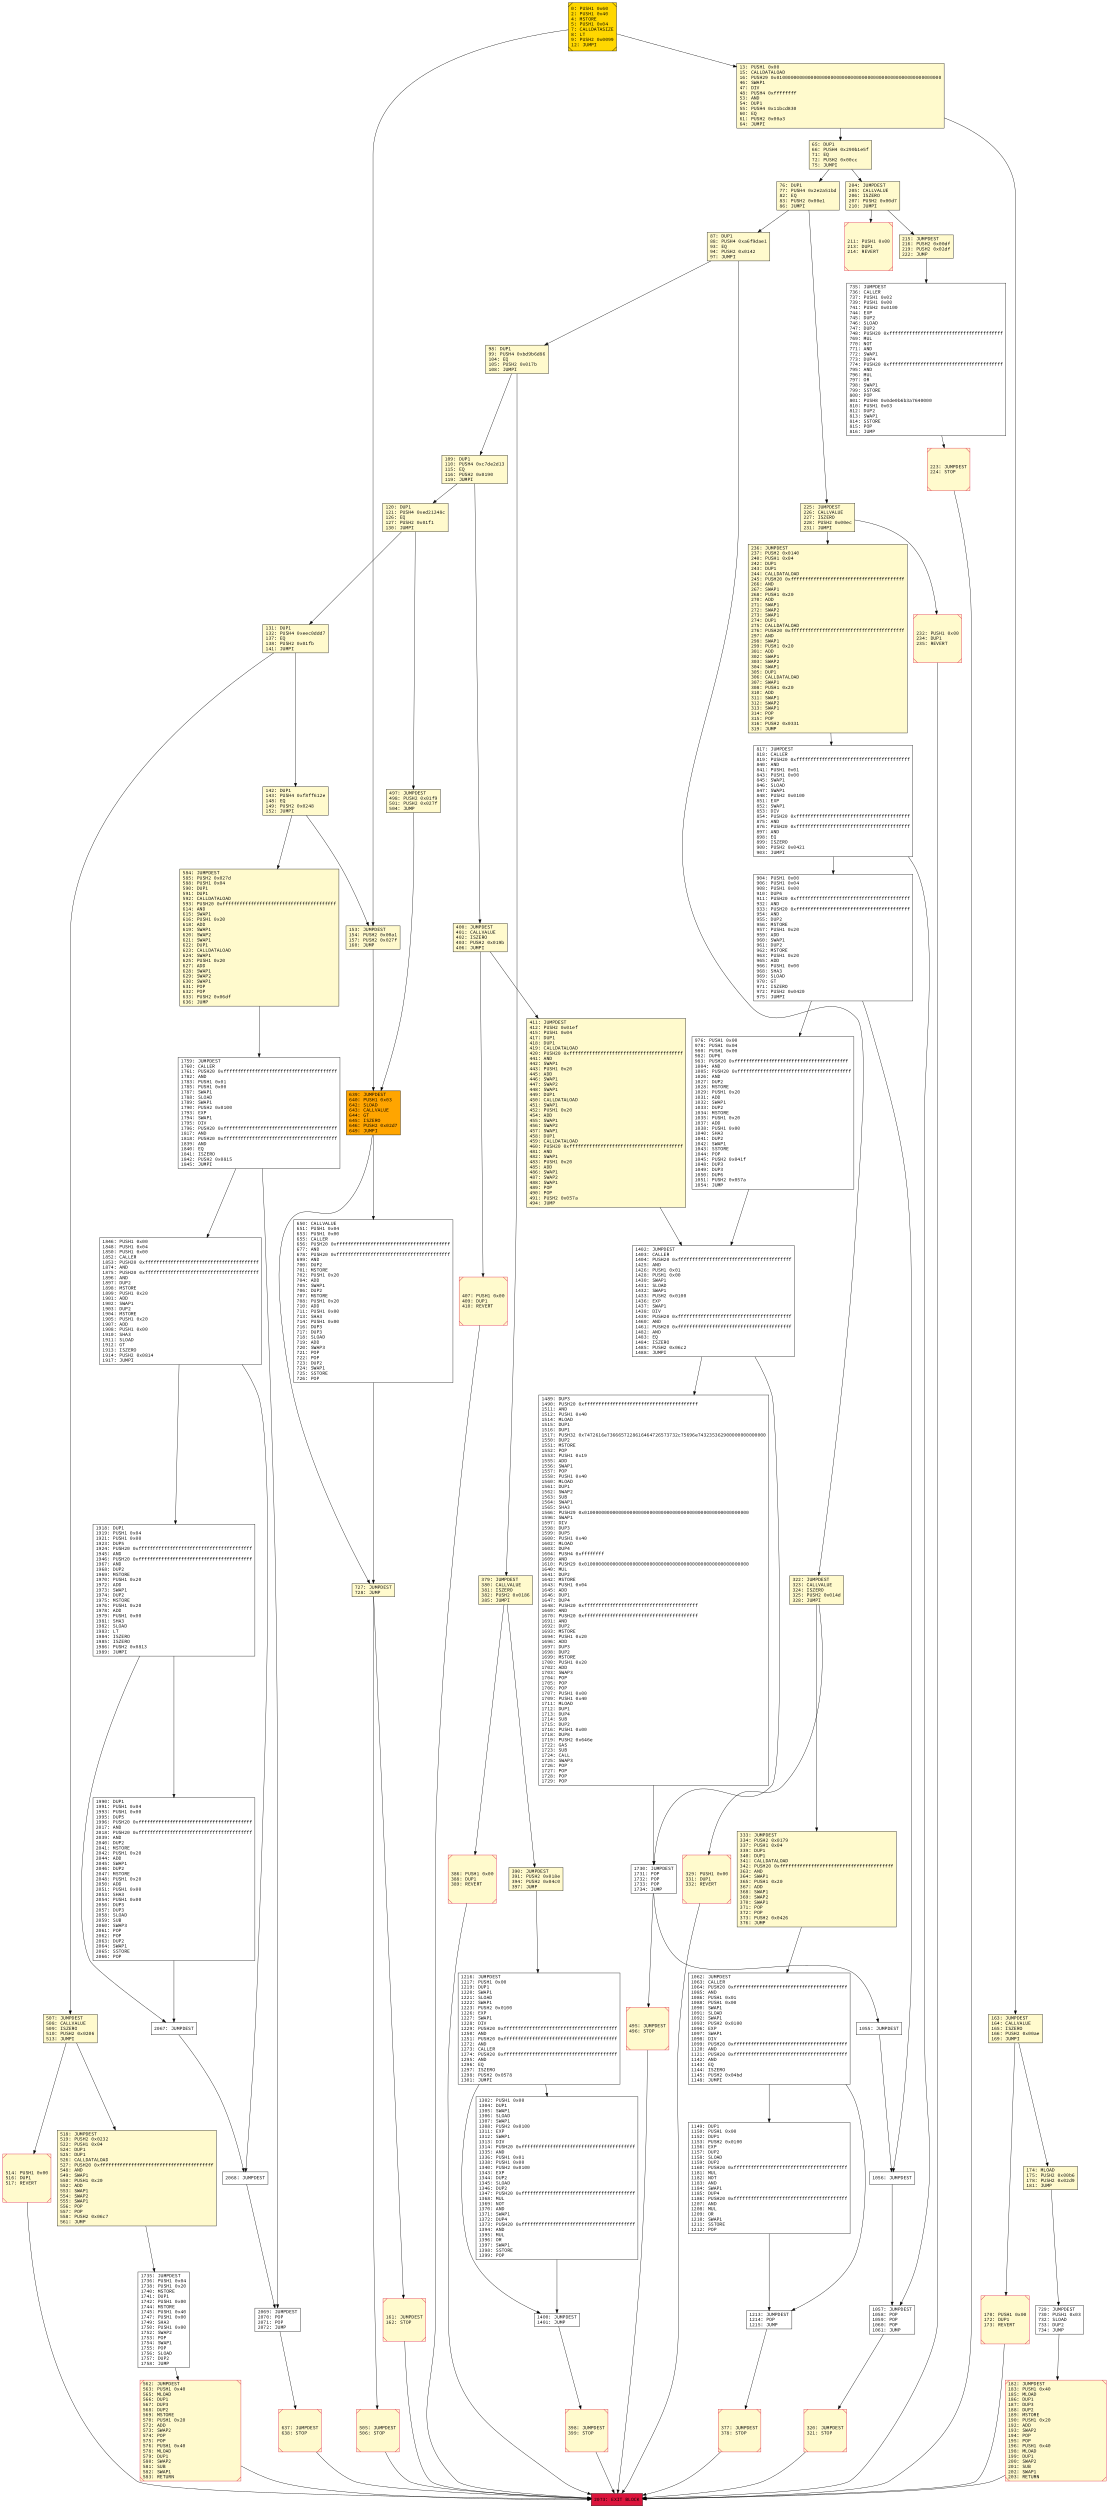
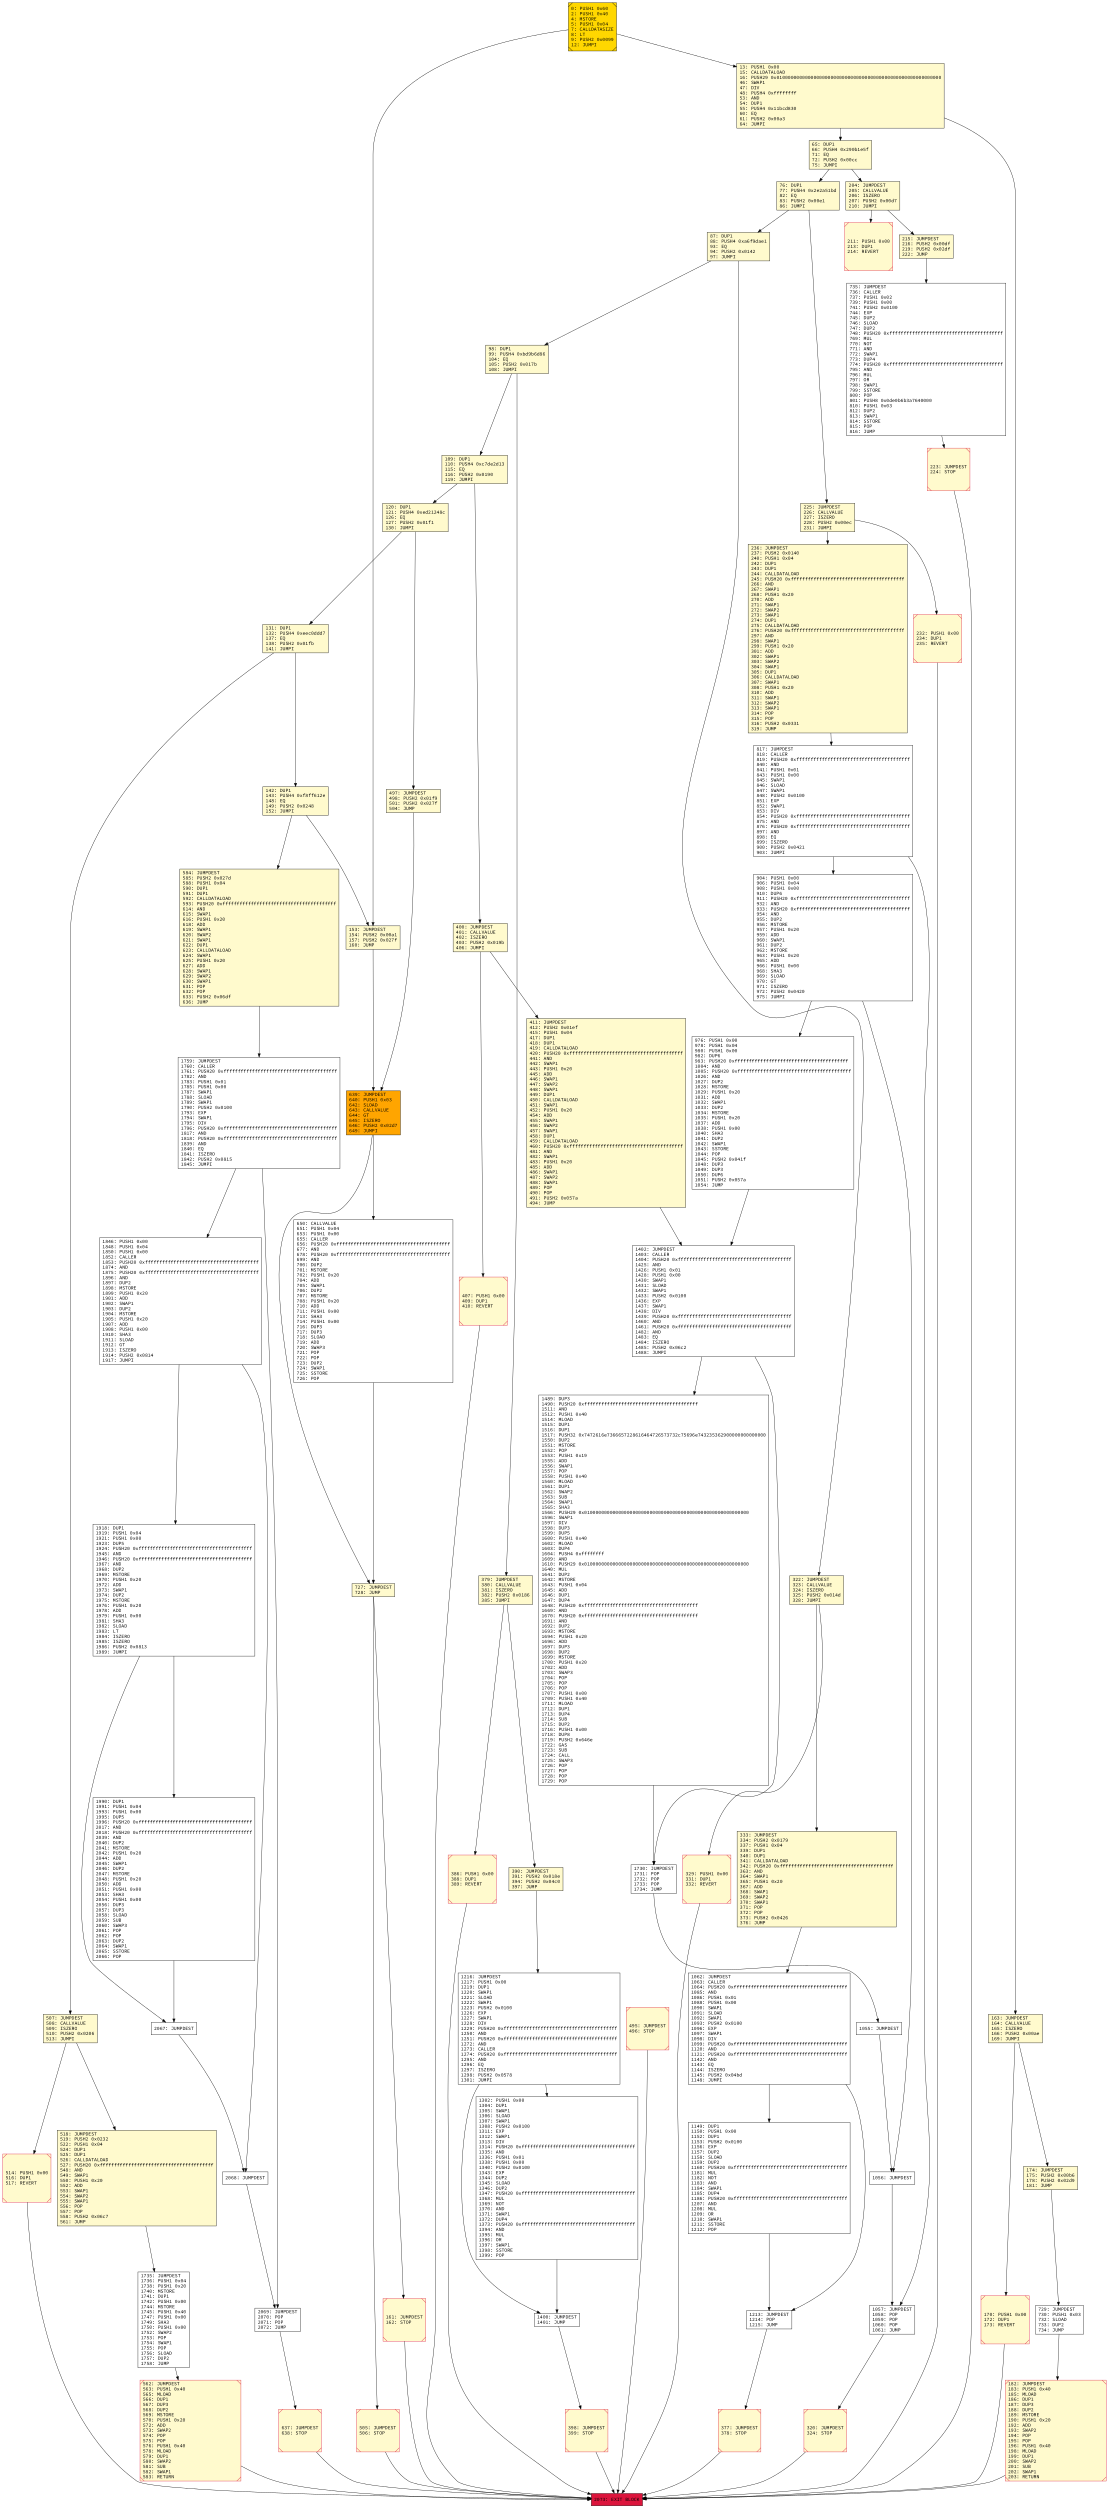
(651, 1949) -> none
(1051, 2178) -> (1051, 2178)
(825, 2431) -> (825, 2431)
